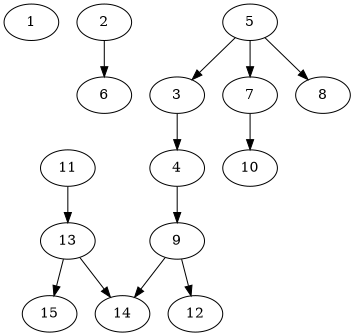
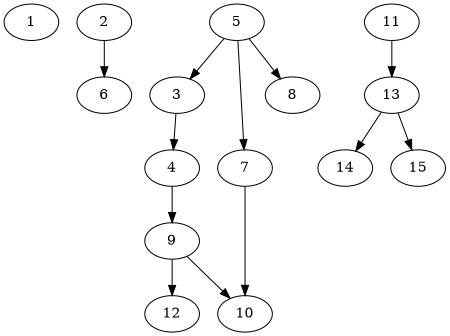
(153, 273) -> (205, 274)
